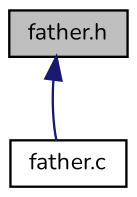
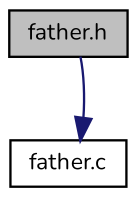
(53, 110) -> (84, 87)
